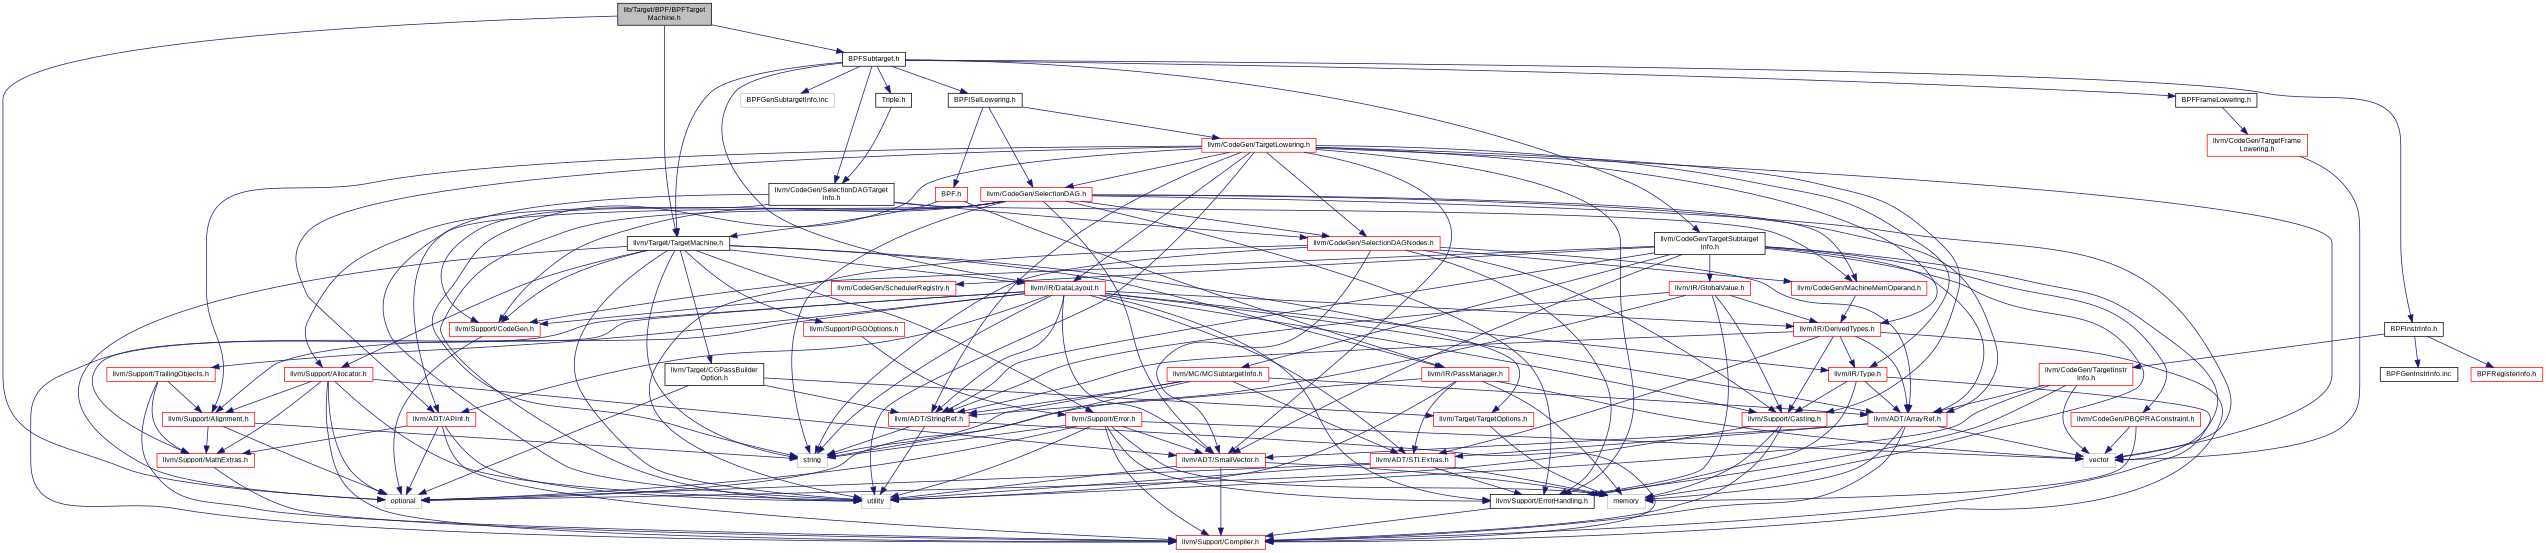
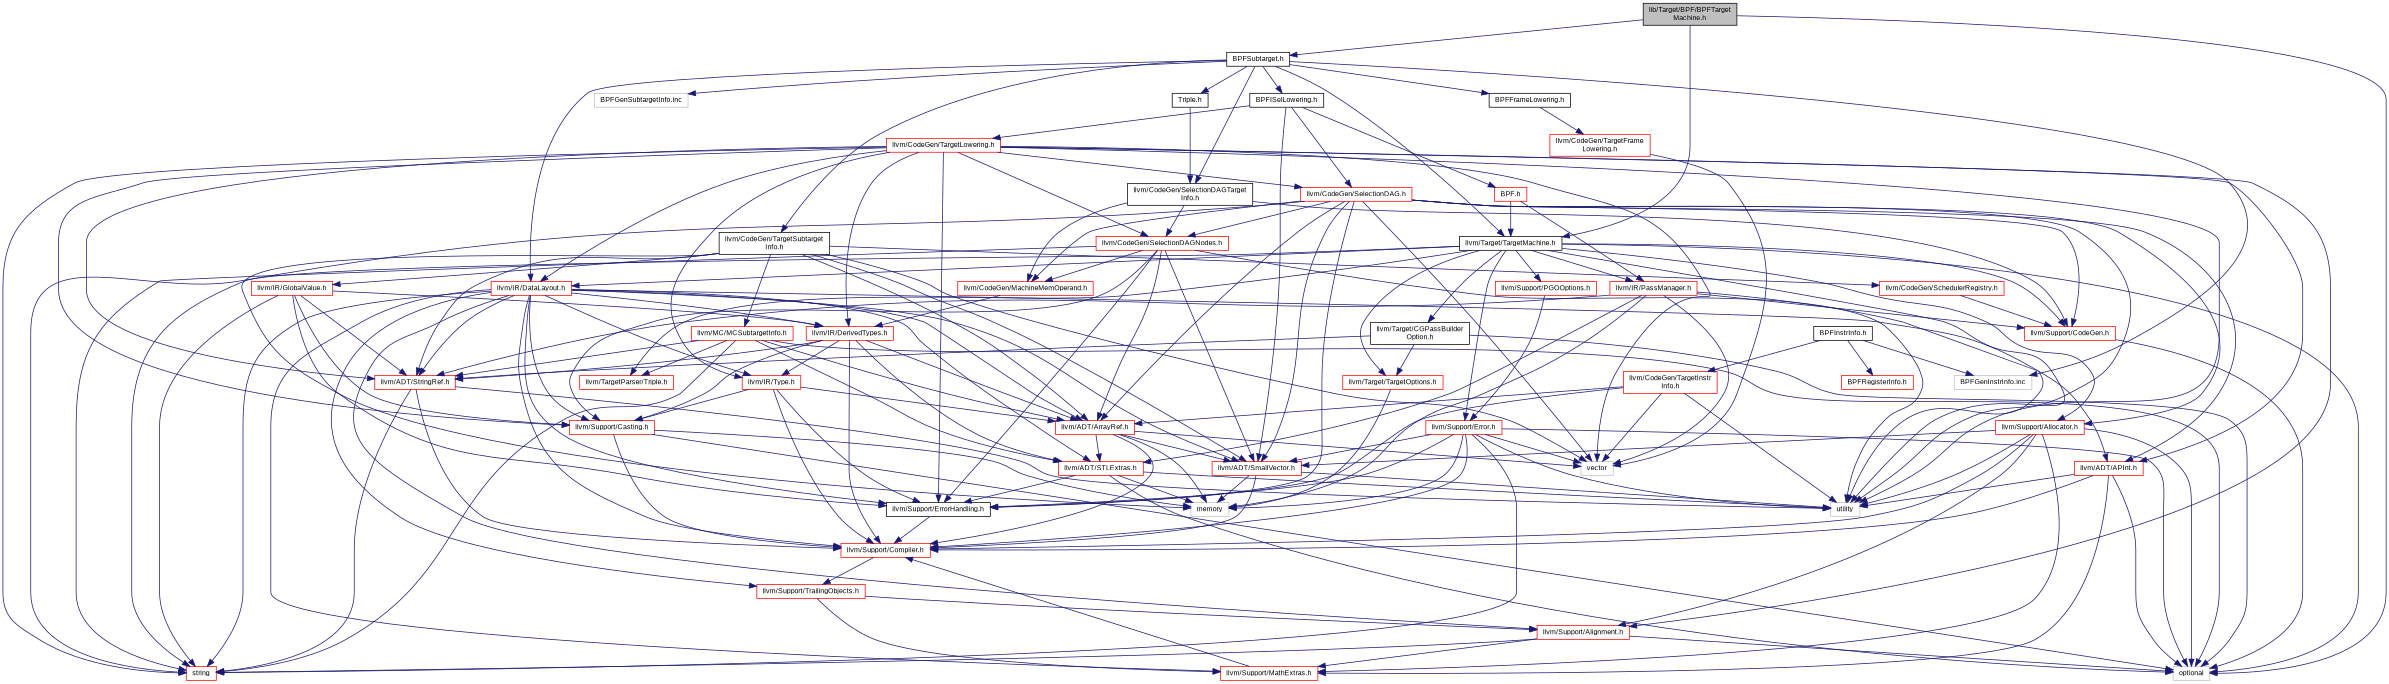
(1753, 70) -> (1922, 112)
(1122, 268) -> (1857, 310)
(1427, 279) -> (1280, 272)
(384, 314) -> none
(2419, 374) -> (1993, 382)
none -> (627, 382)
(2136, 419) -> none
(812, 460) -> (201, 673)
(608, 529) -> (852, 569)
